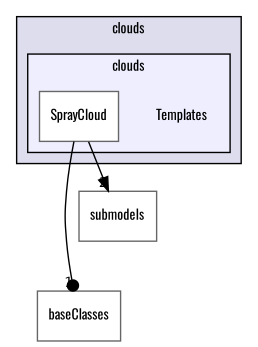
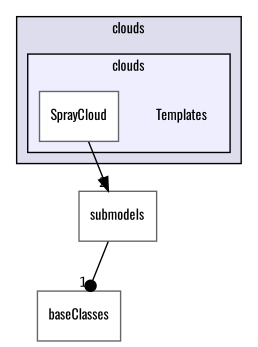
(65, 211) -> (100, 261)
